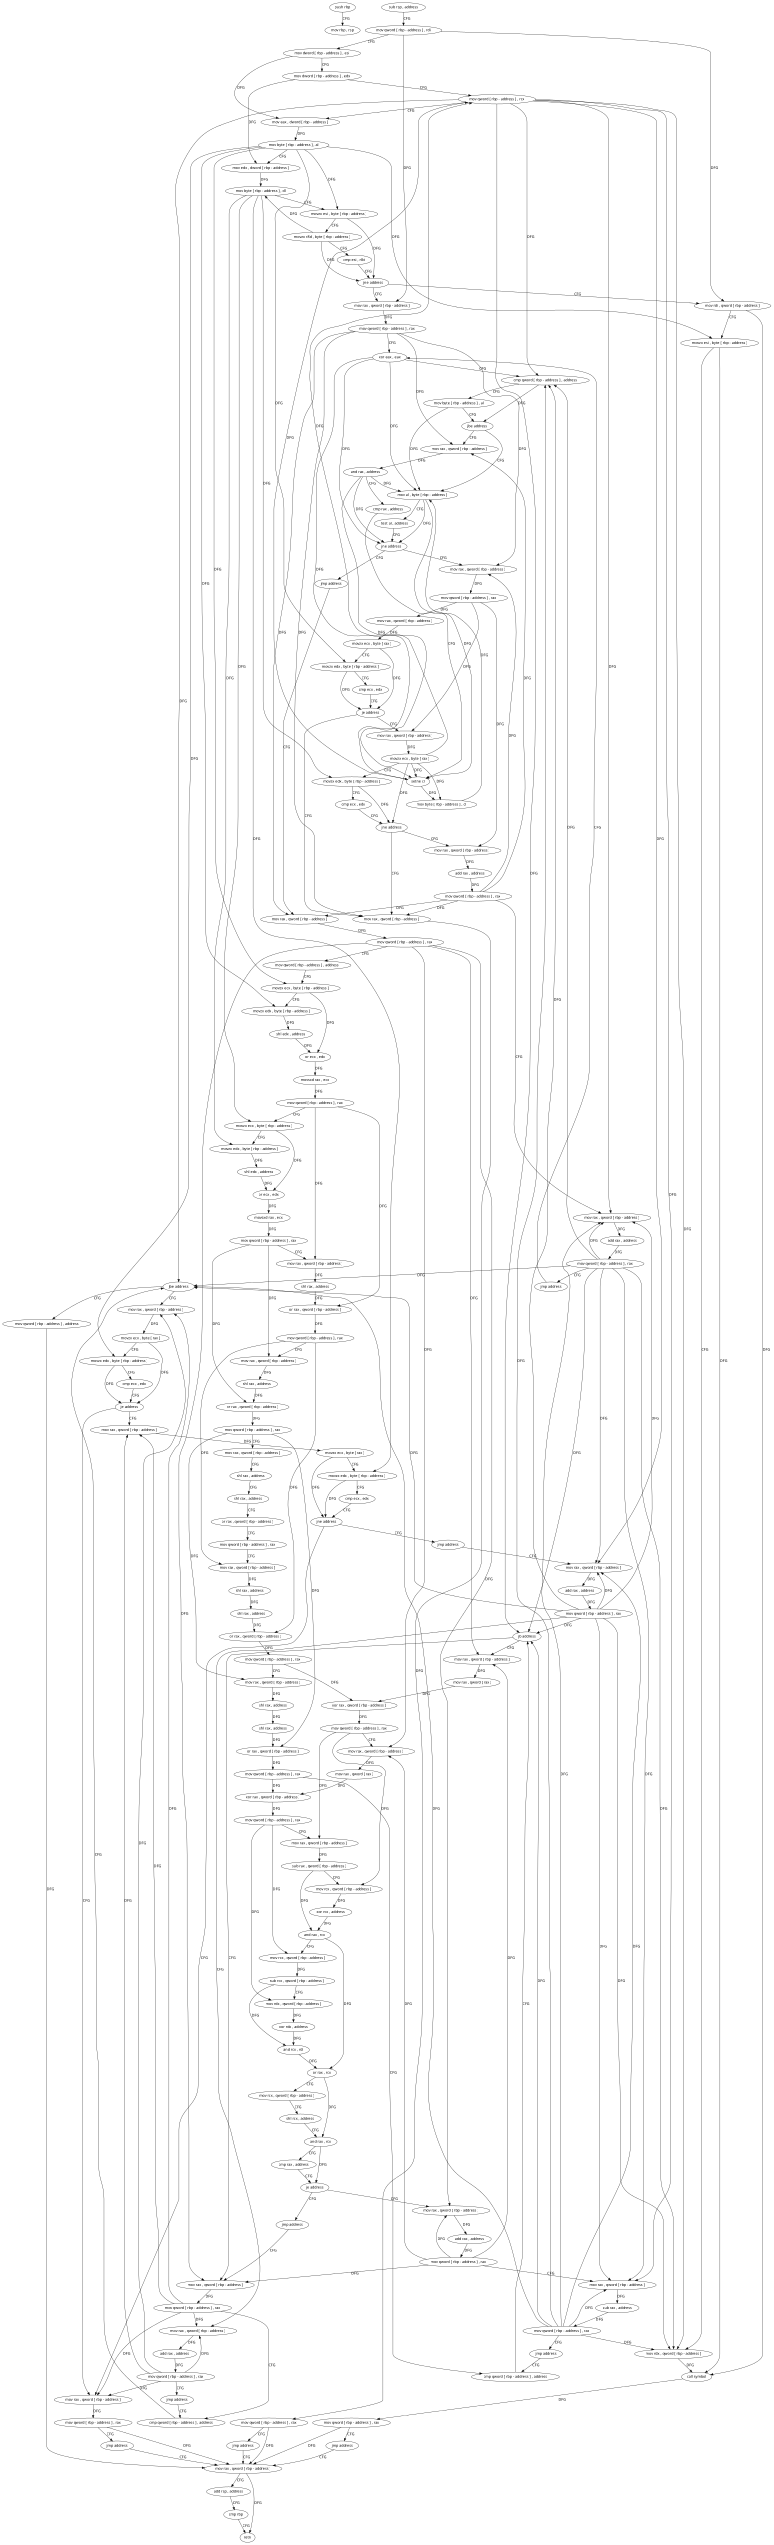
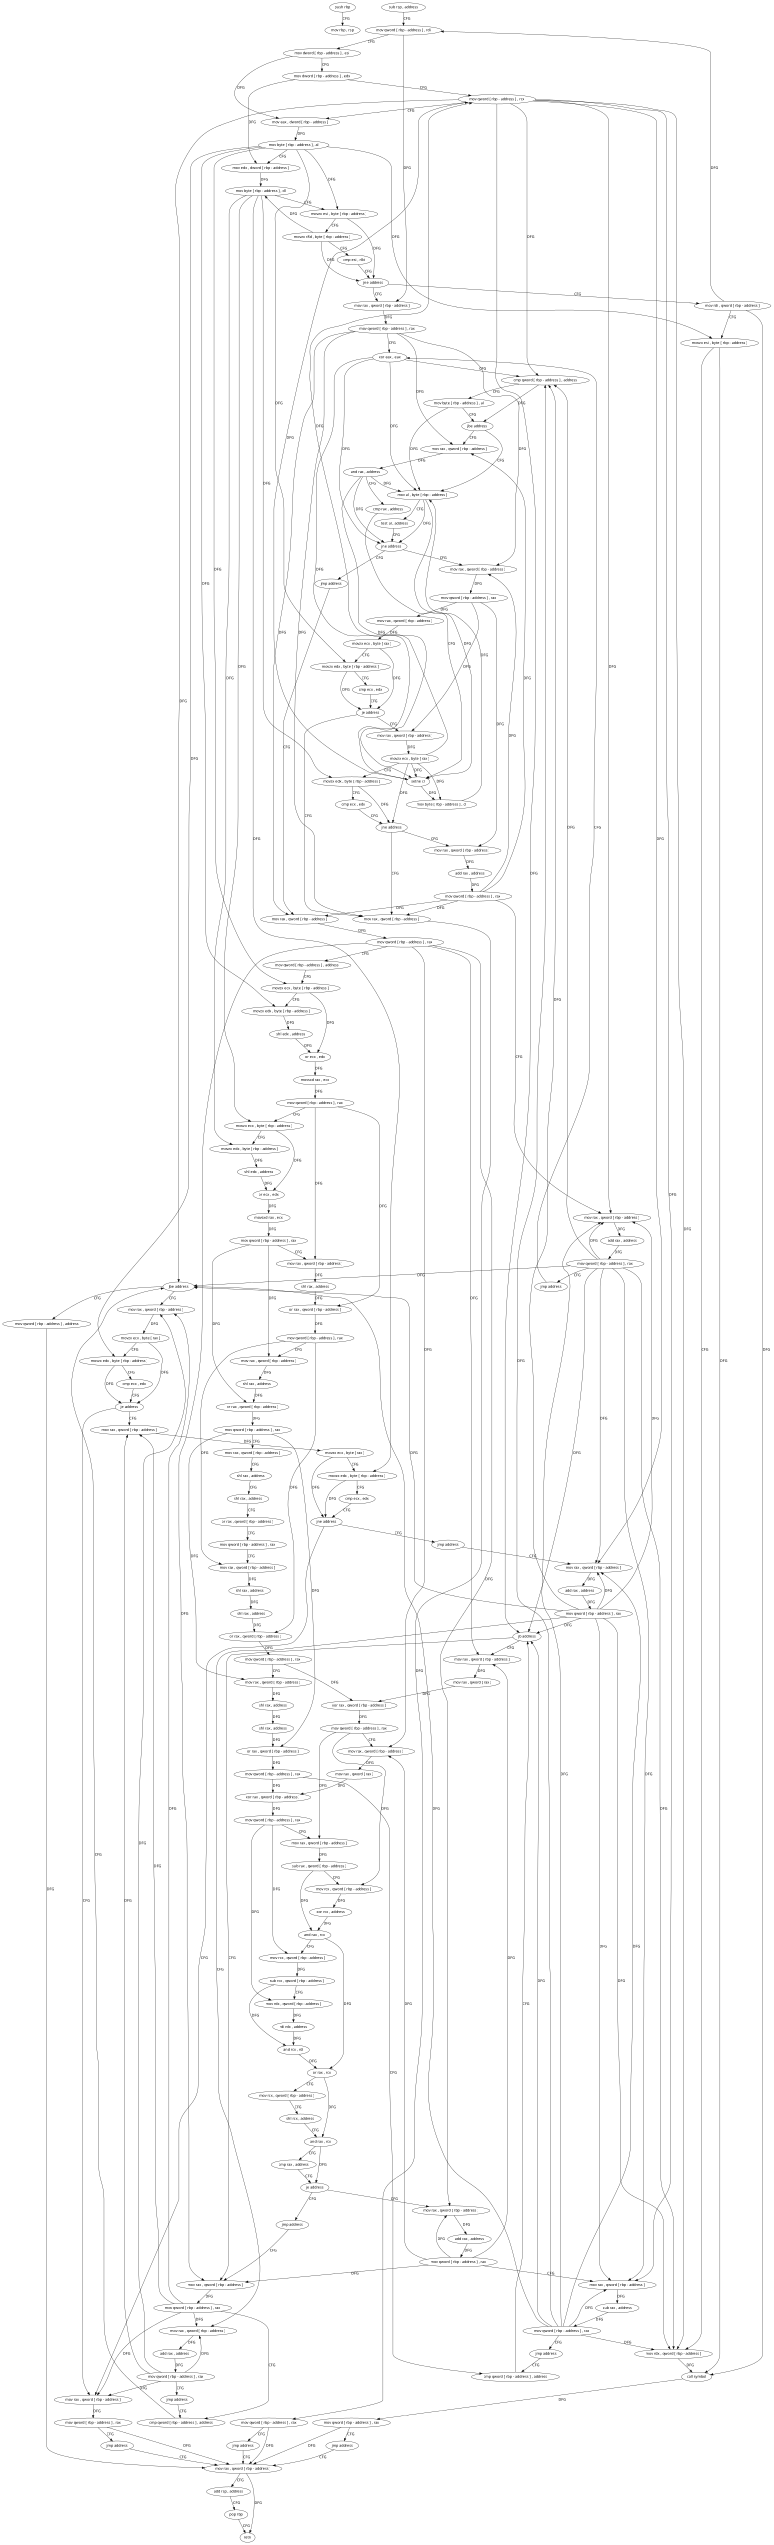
(701, 48) -> (704, 49)
(293, 2027) -> (293, 2027)
(236, 2515) -> (236, 2515)
